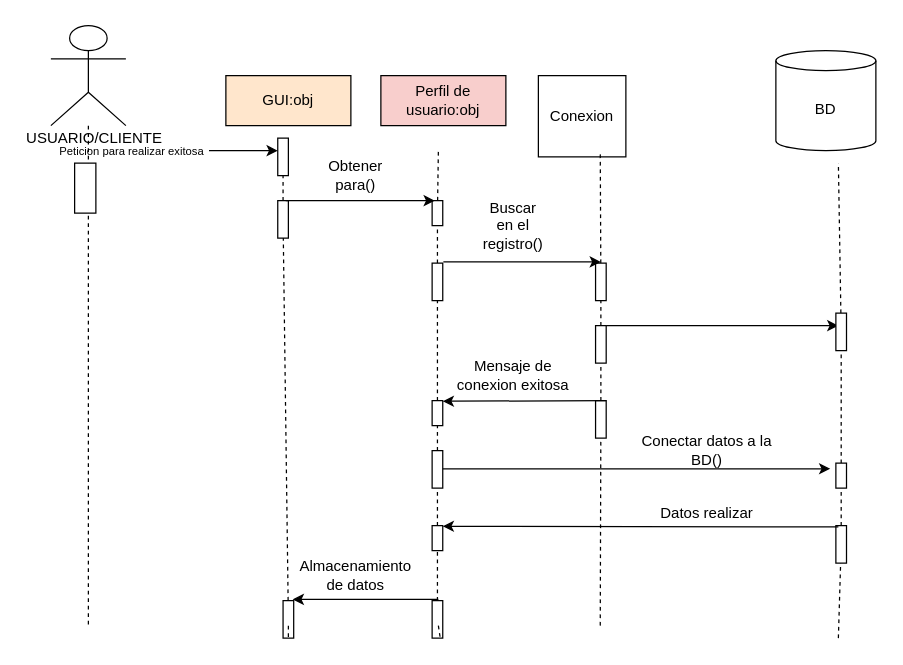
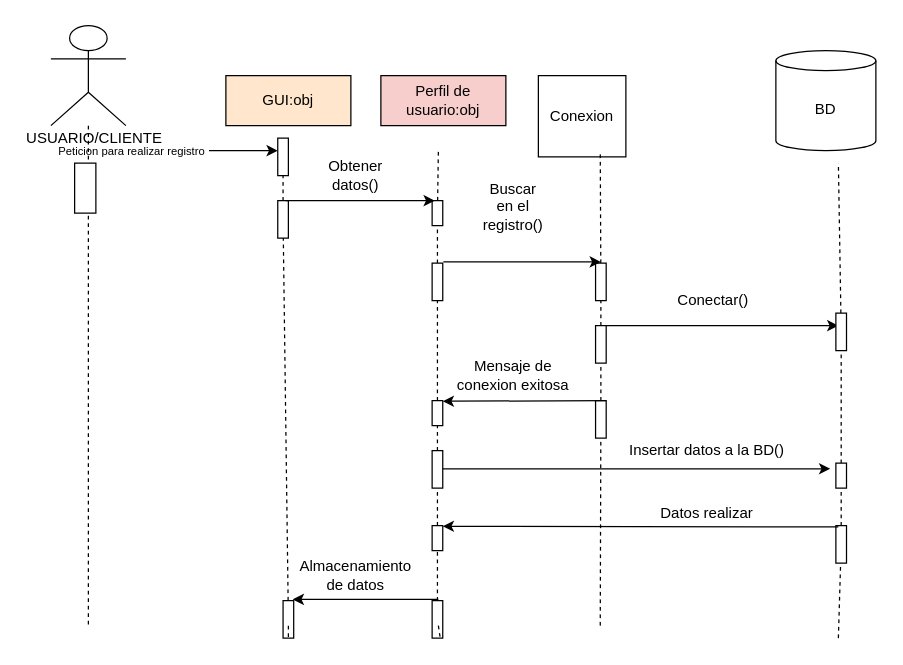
(132, 151) -> (132, 151)
(356, 176) -> (356, 176)
(513, 226) -> (513, 207)
none -> (713, 301)
(707, 451) -> (707, 451)
